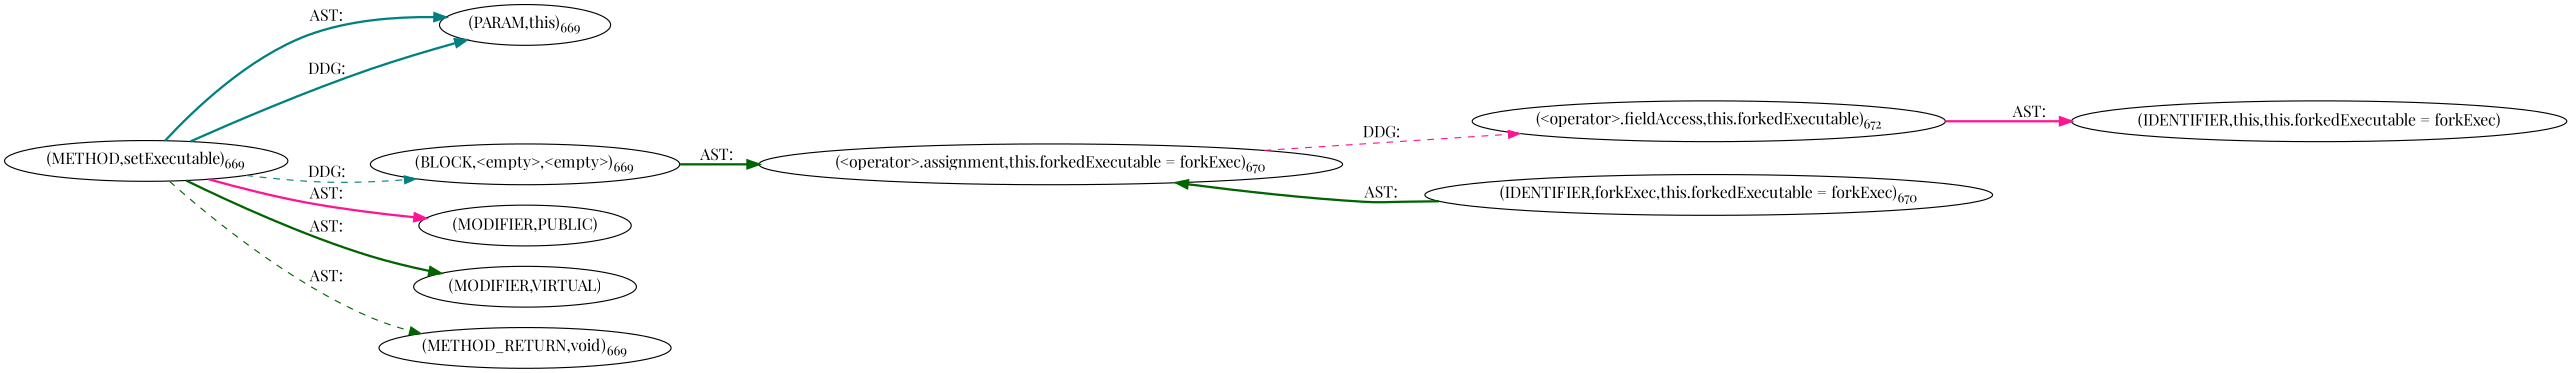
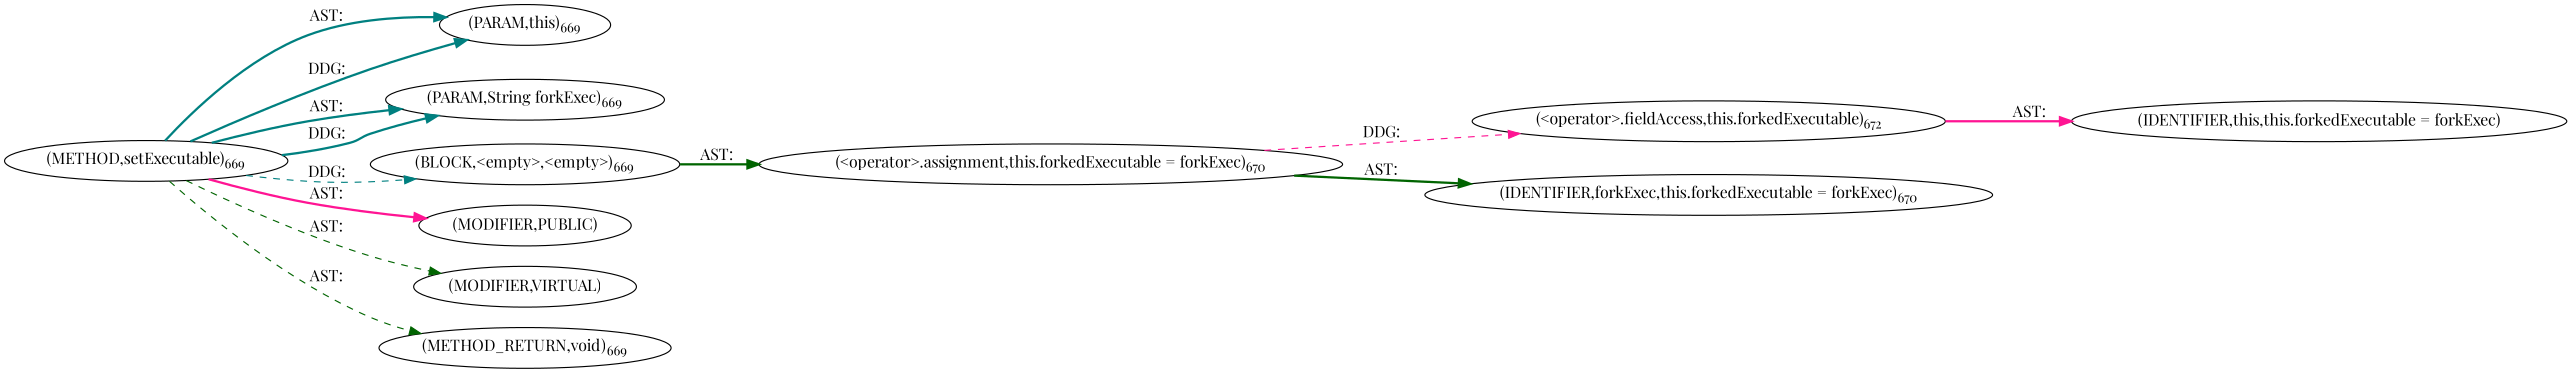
none -> (525, 100)
(1313, 198) -> (1376, 179)
(305, 233) -> (305, 233)
